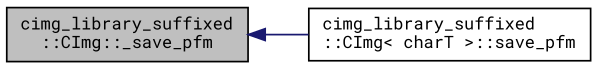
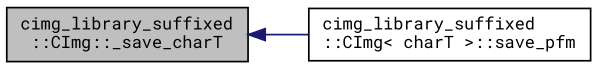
(127, 35) -> (127, 35)
